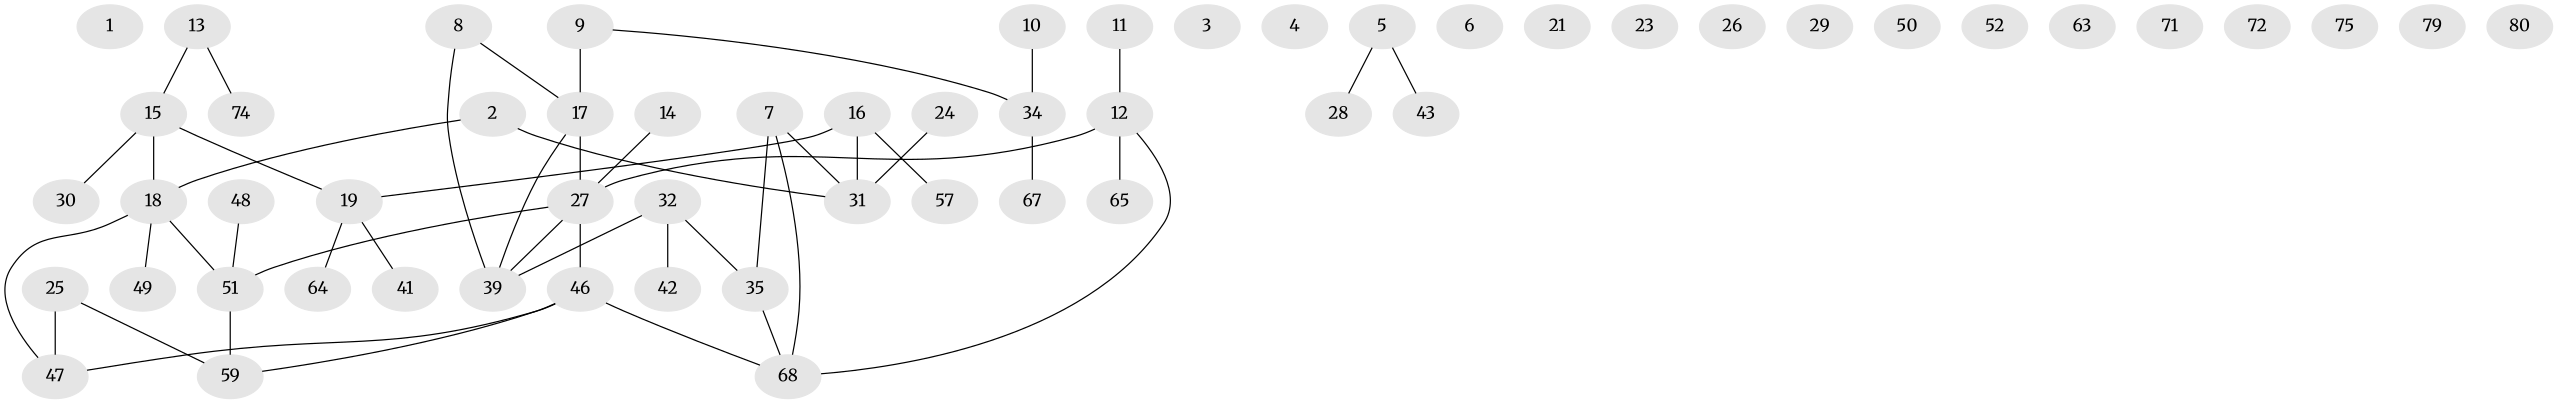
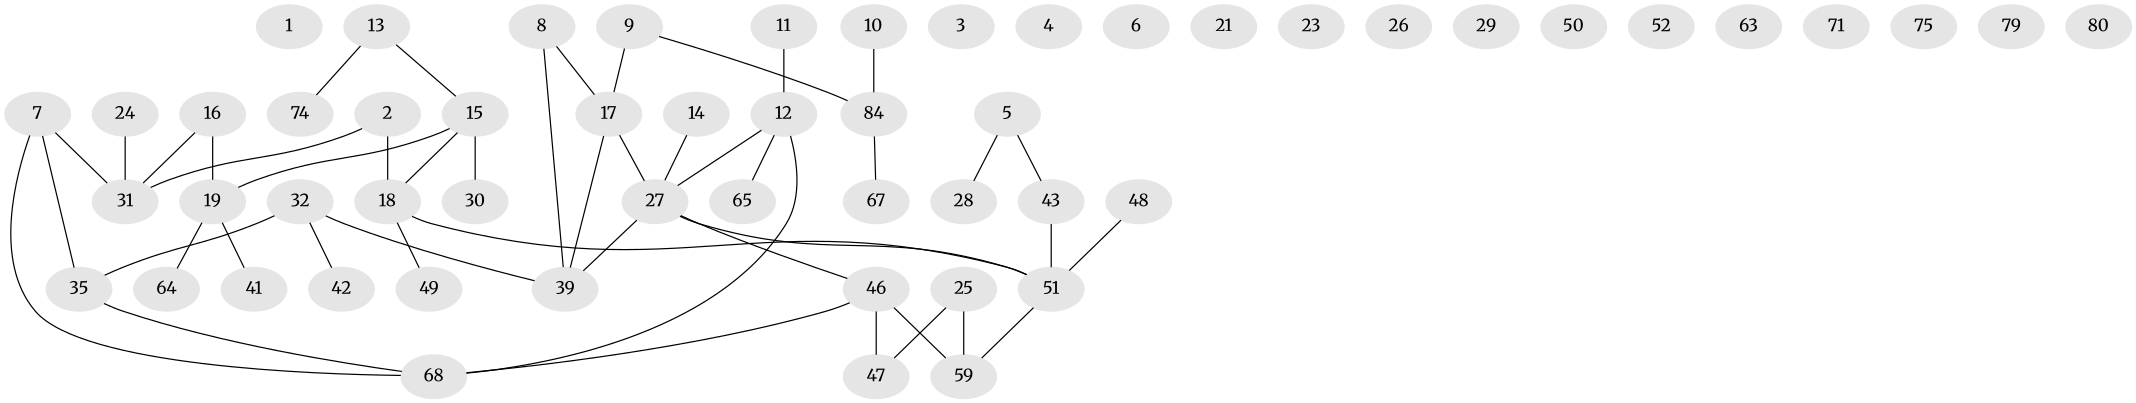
(2257, 27) -> none
(1032, 114) -> (874, 114)
(945, 202) -> none
none -> (1051, 246)
(21, 255) -> none
